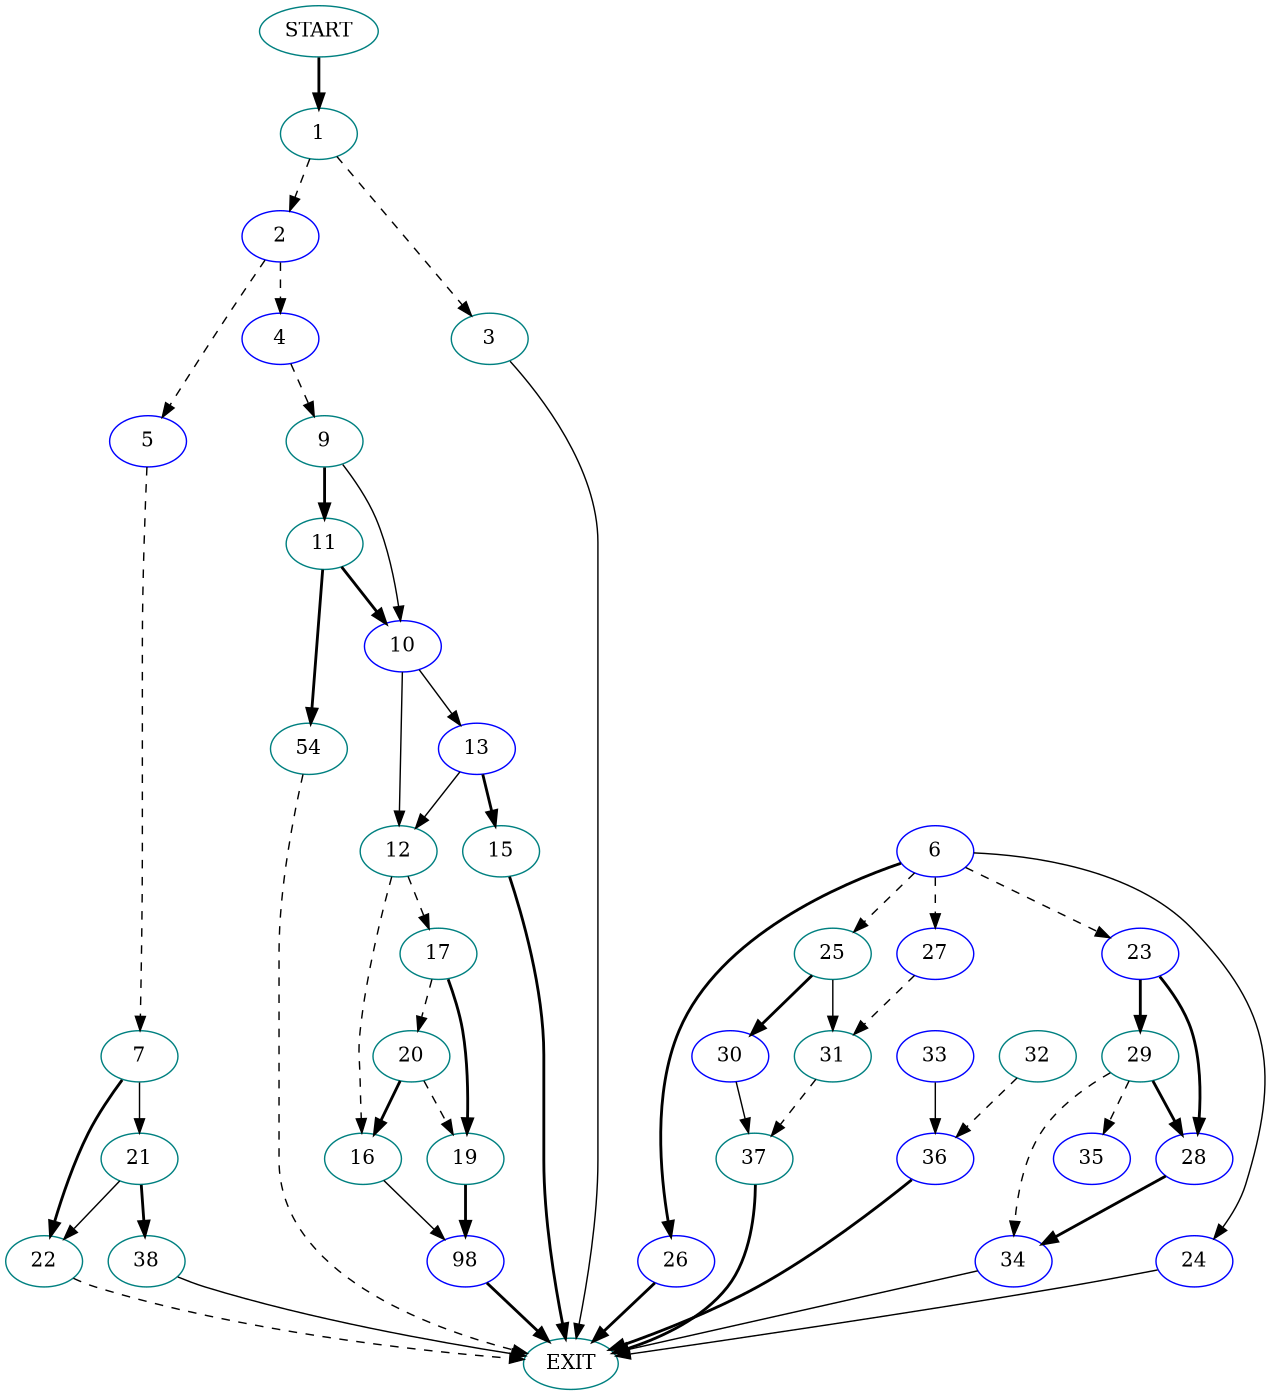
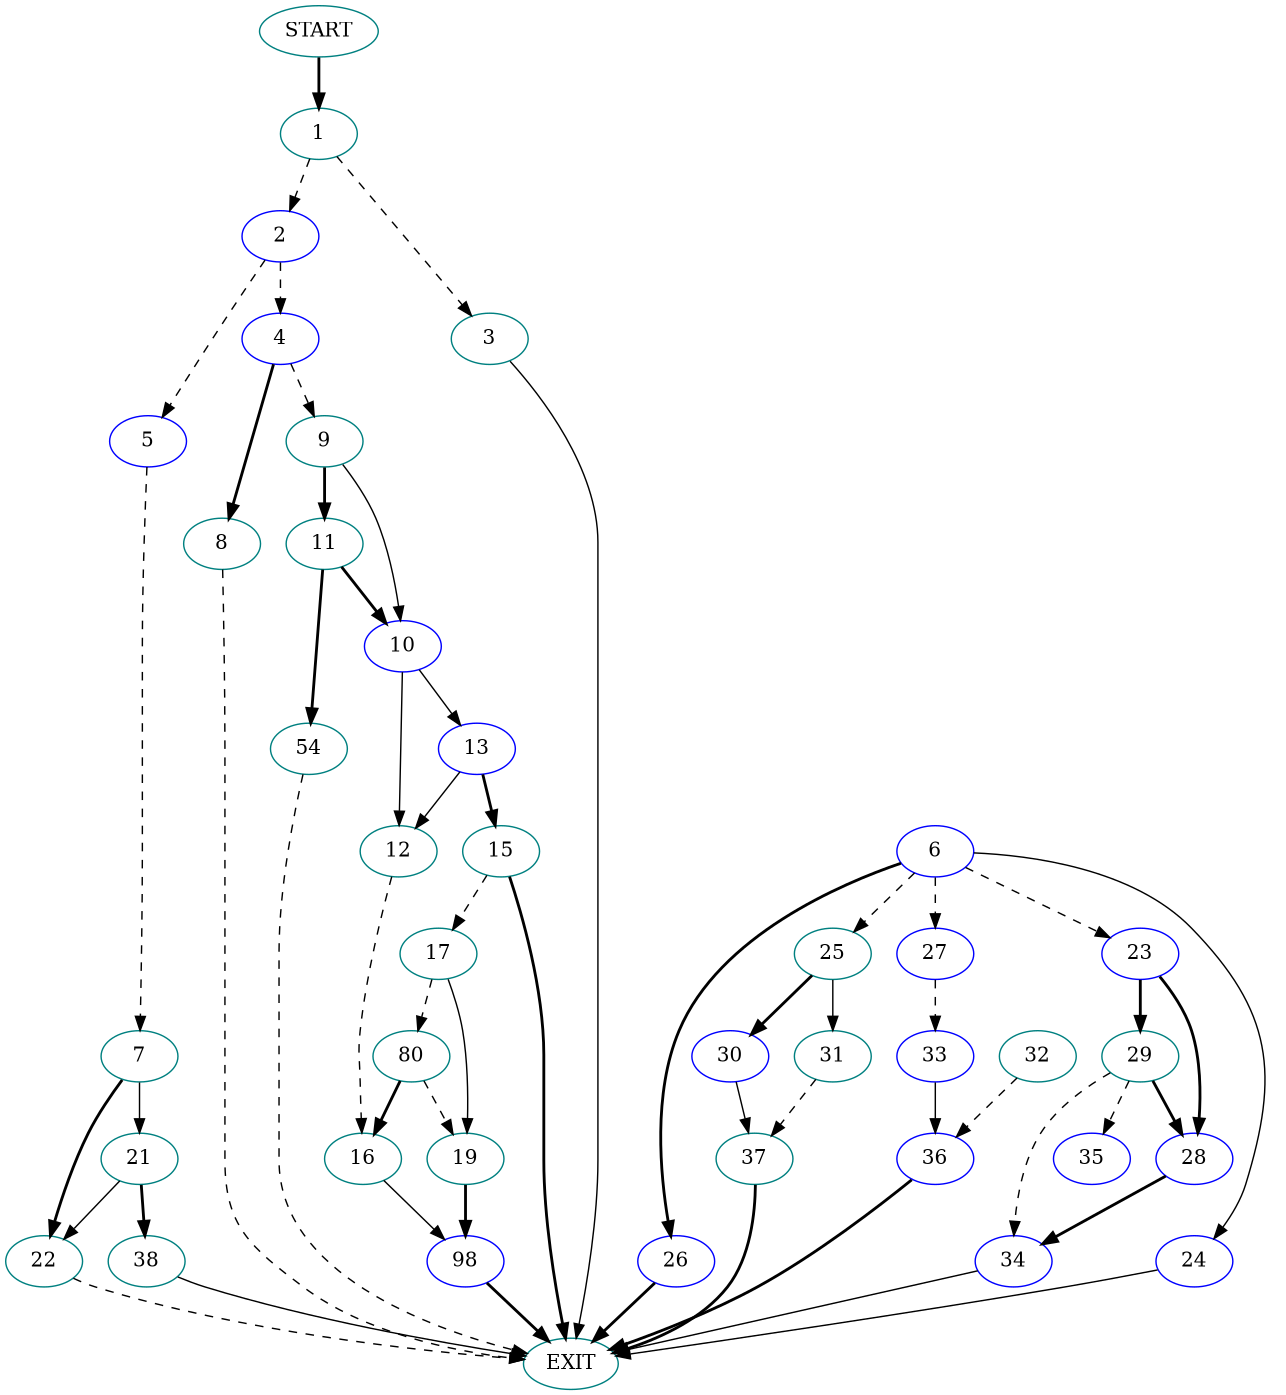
none -> (222, 544)
(416, 896) -> (474, 896)
(889, 1000) -> (935, 998)
(465, 1048) -> (465, 1048)
(411, 1056) -> (411, 1056)
